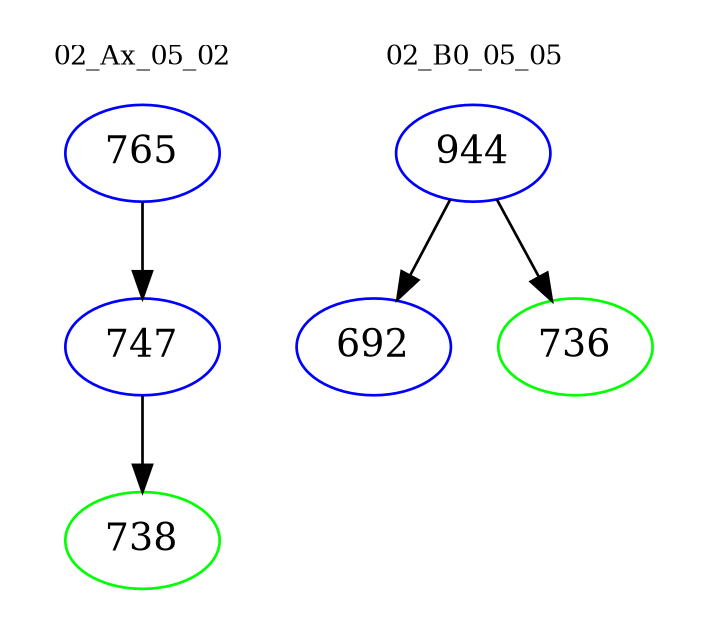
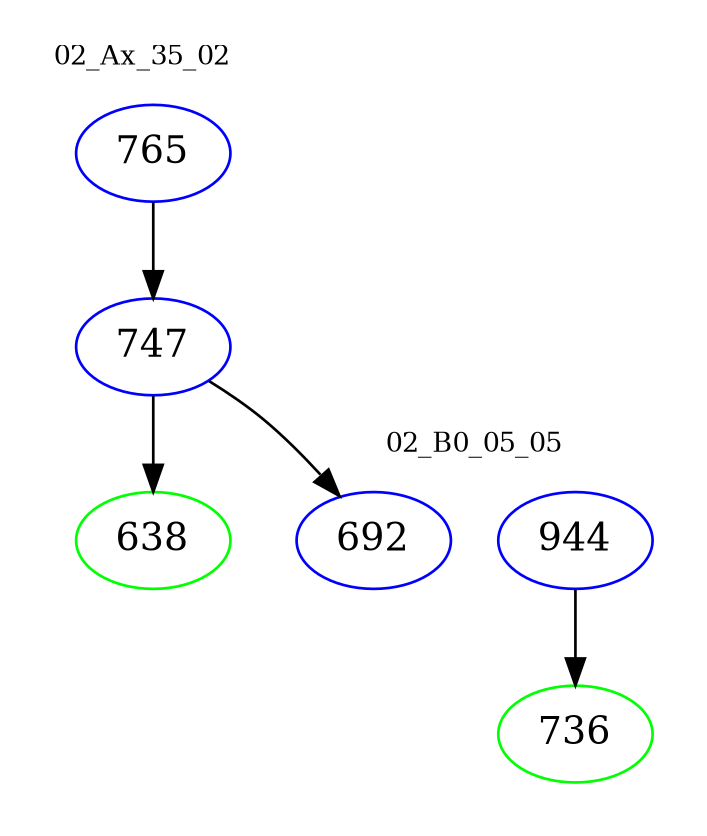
(143, 58) -> (143, 58)
(430, 237) -> (293, 446)
(143, 540) -> (153, 540)
